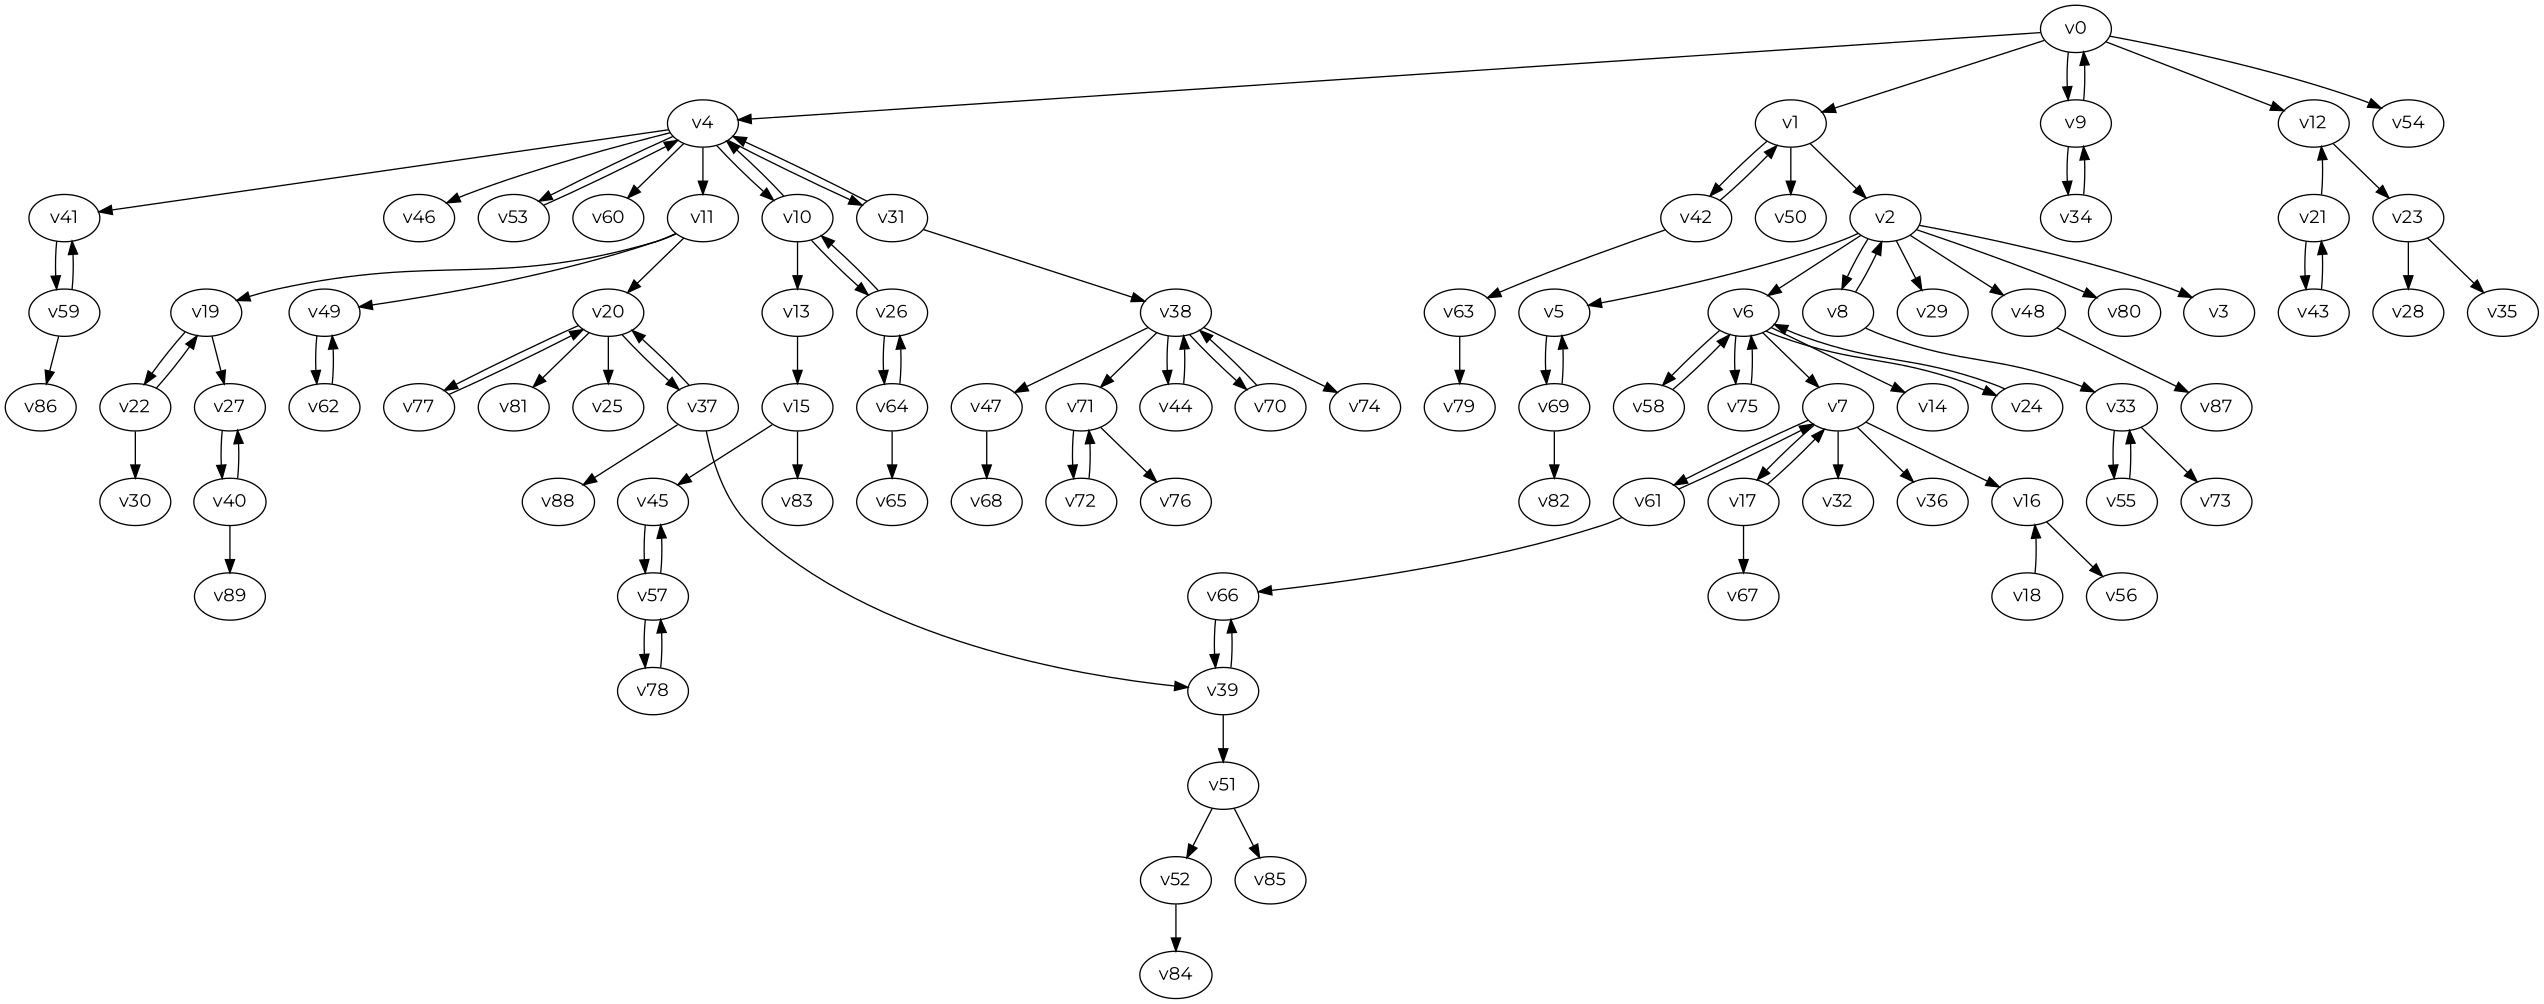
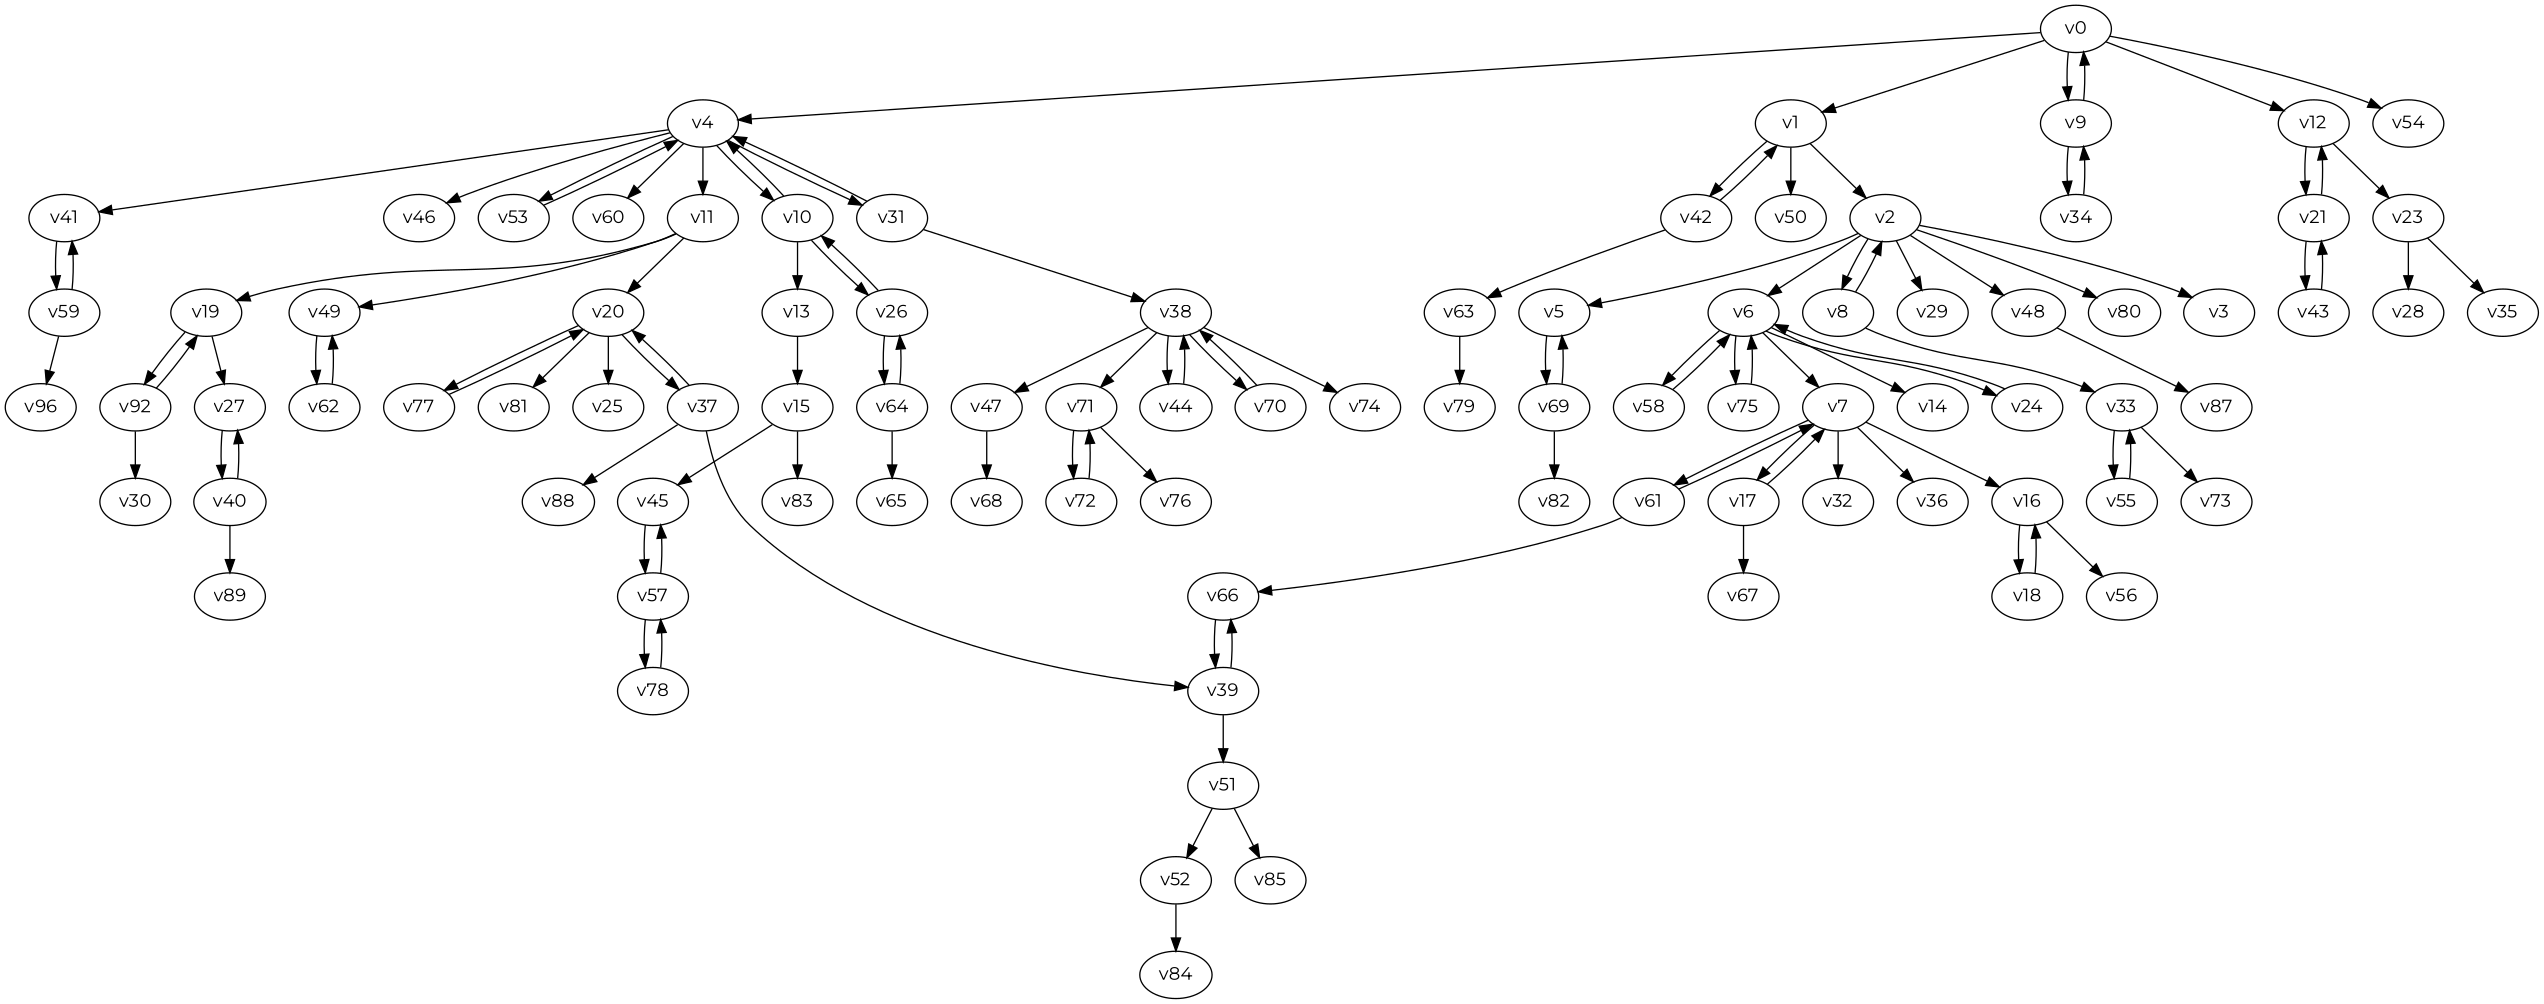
none -> (2305, 164)
(41, 407) -> (41, 407)
(135, 407) -> (135, 407)
none -> (2019, 542)
